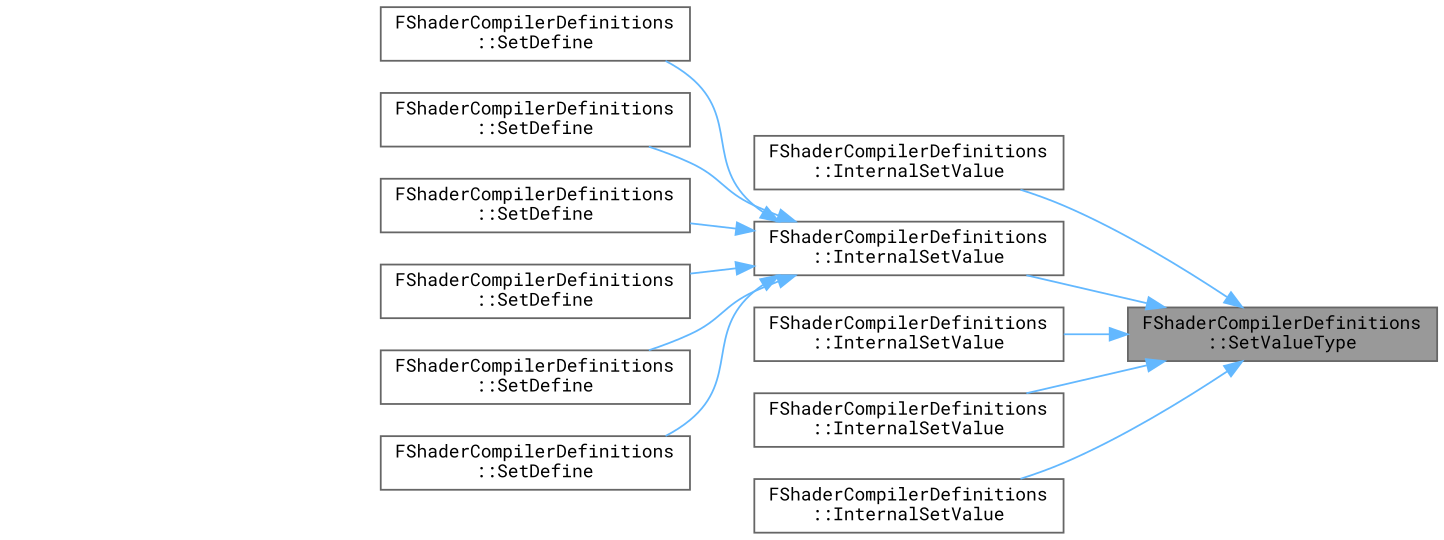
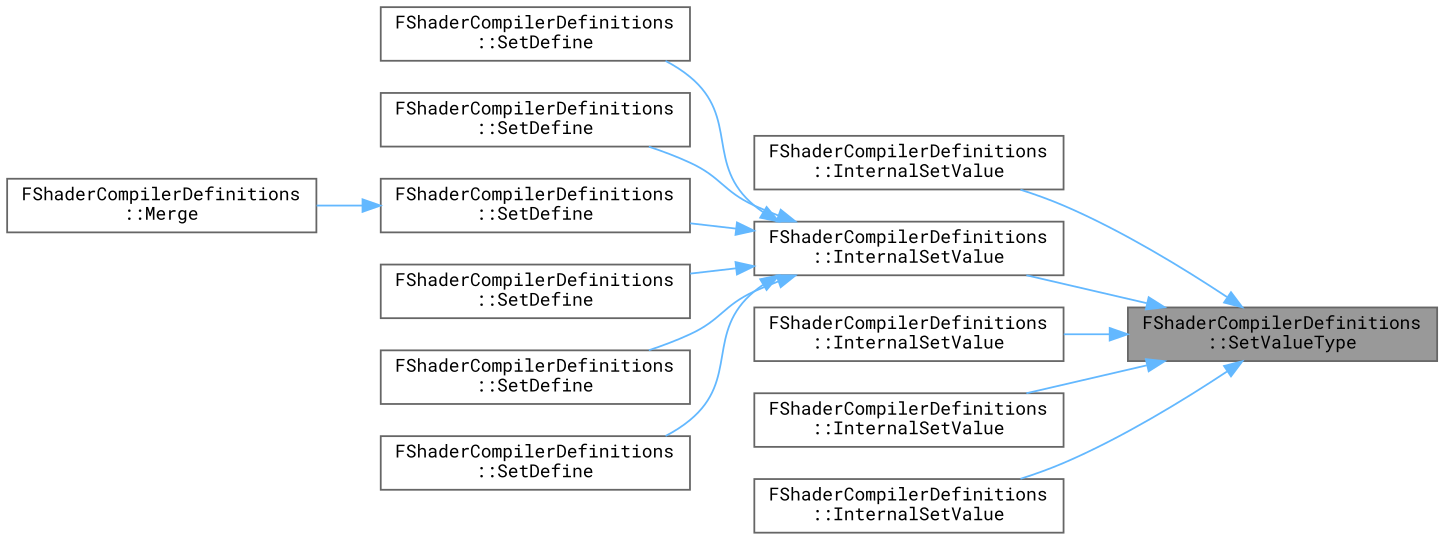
none -> (162, 206)
